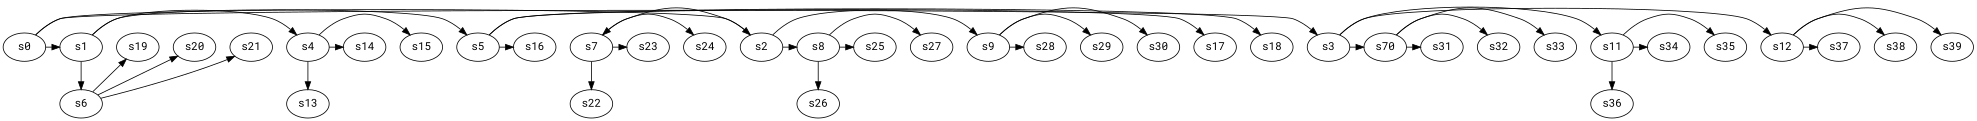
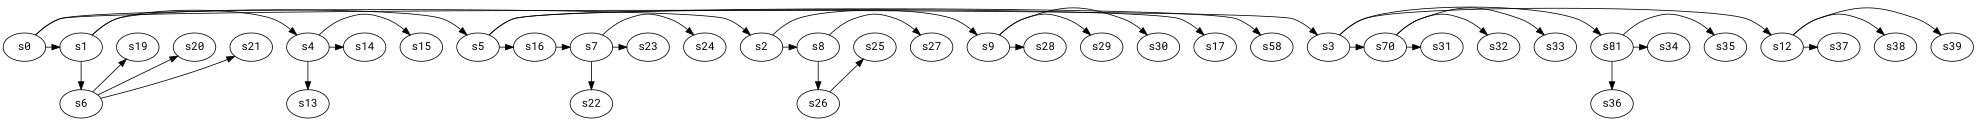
(681, 8) -> (559, 47)
(843, 47) -> (844, 78)
(1272, 47) -> (1272, 47)
(1612, 47) -> (1612, 47)
